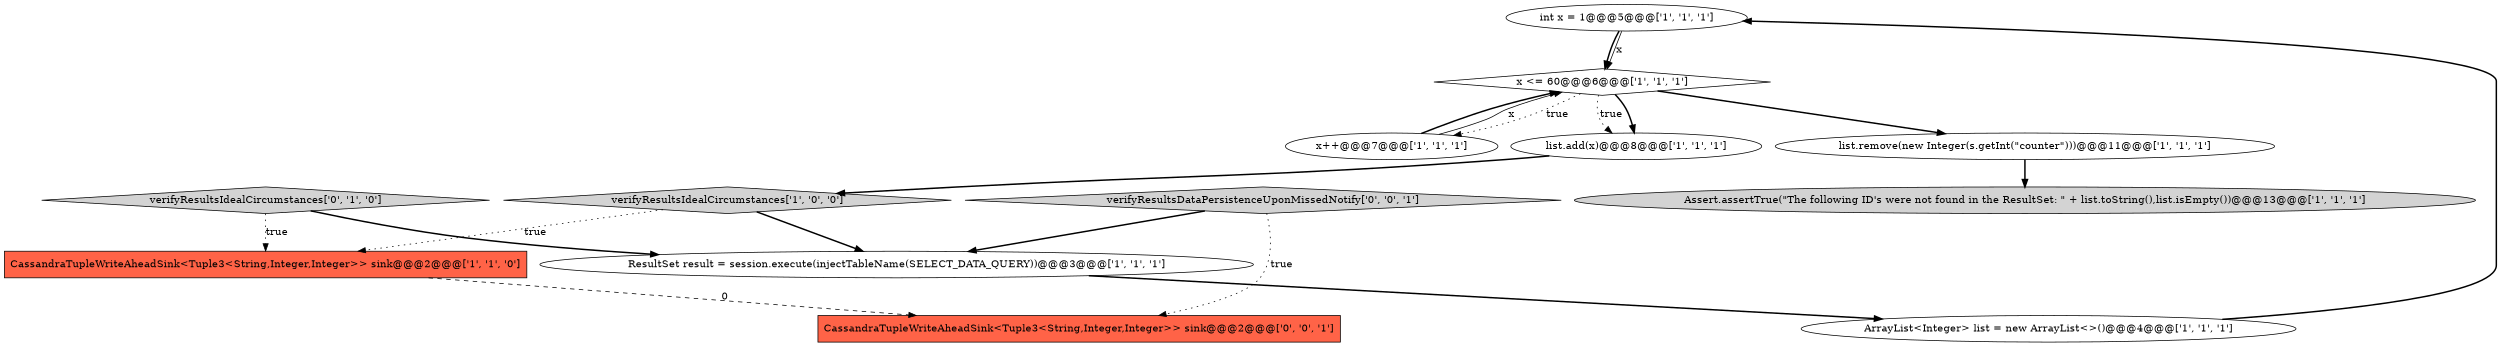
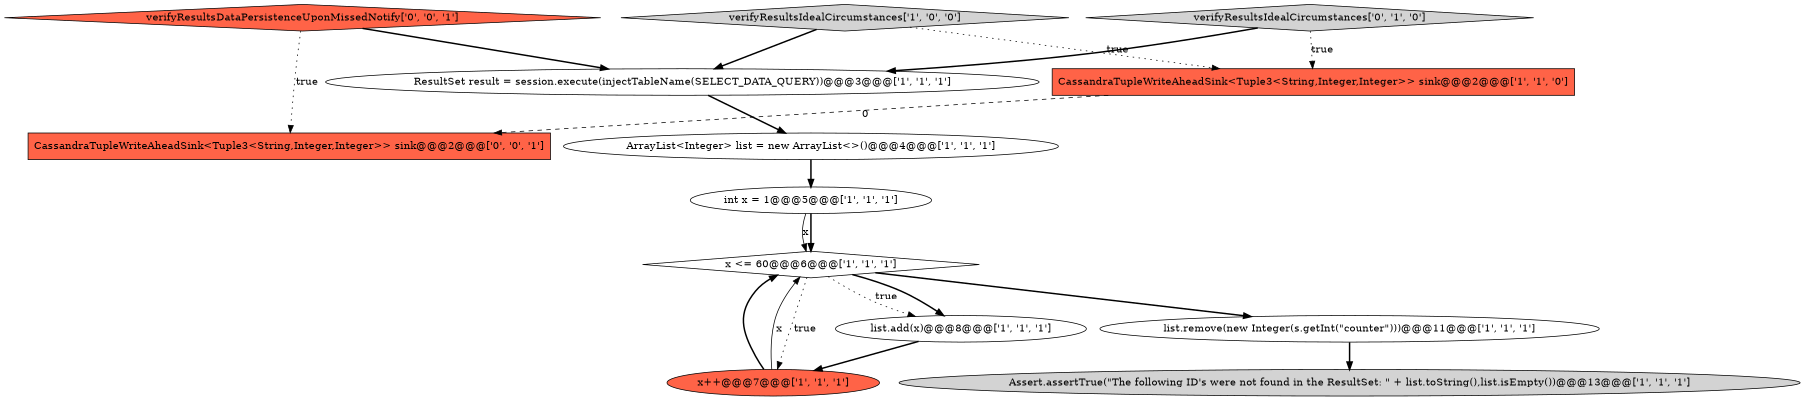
(1392, 146) -> (773, 383)
(1197, 176) -> (870, 355)
(1263, 200) -> (303, 18)
